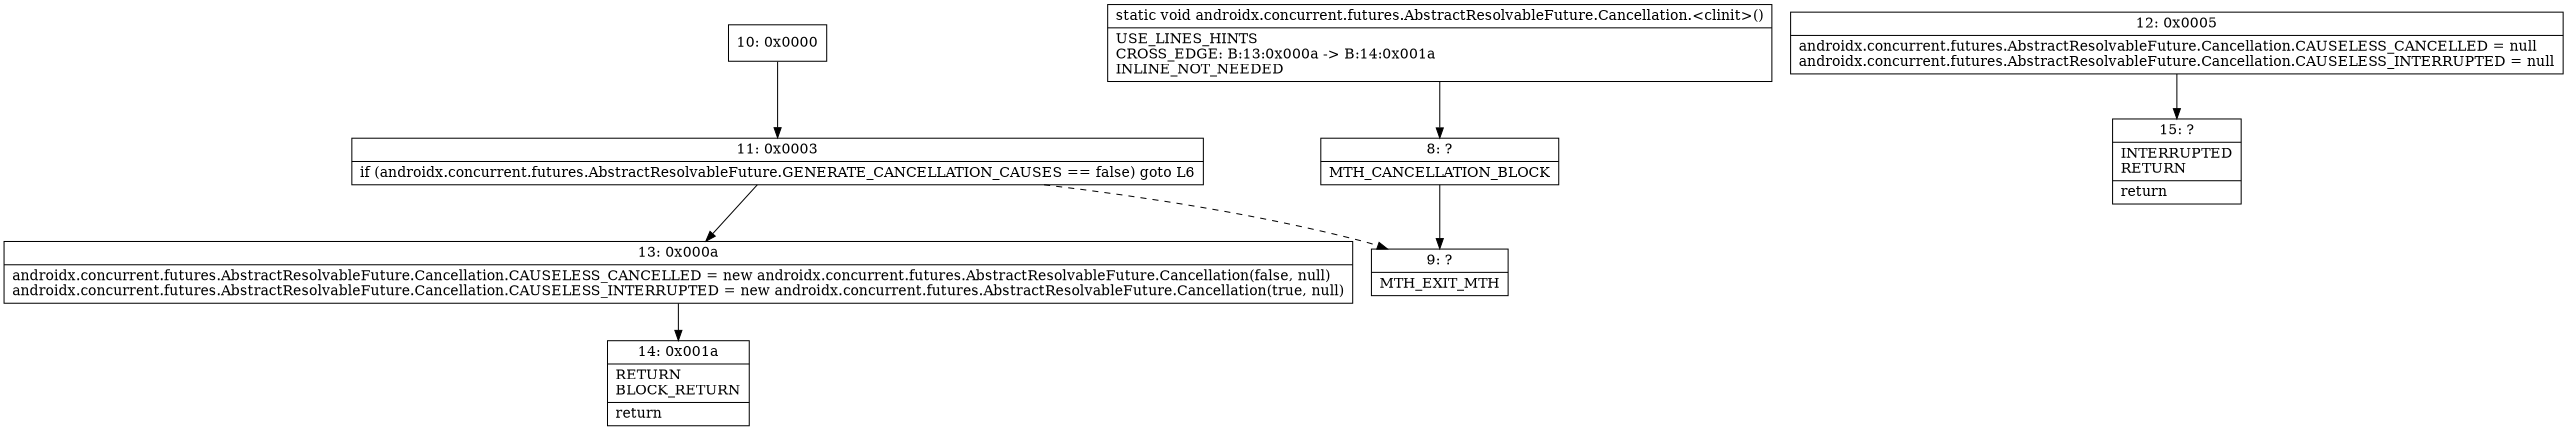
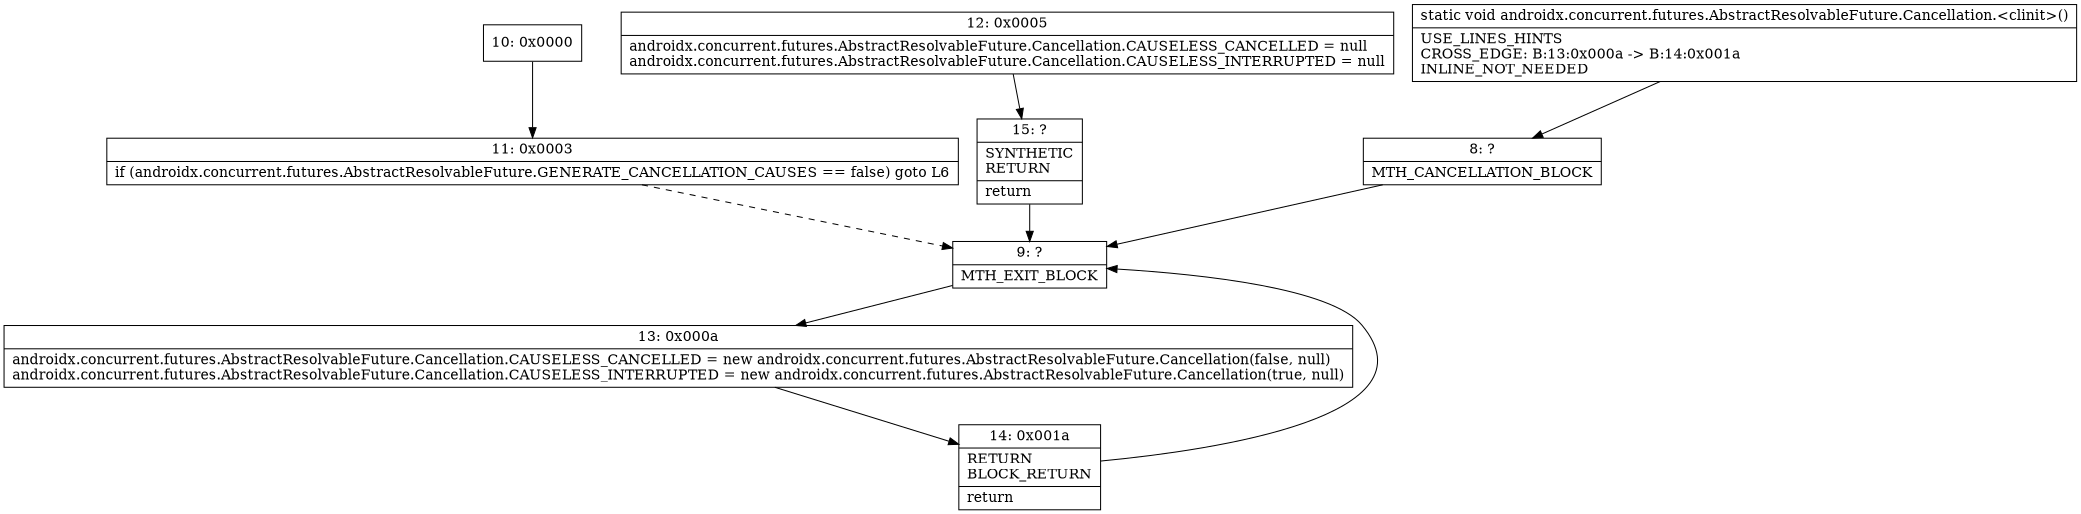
(2177, 153) -> (1030, 153)
(735, 209) -> (879, 304)
none -> (1030, 218)
(1440, 284) -> (1030, 276)
none -> (1374, 368)
